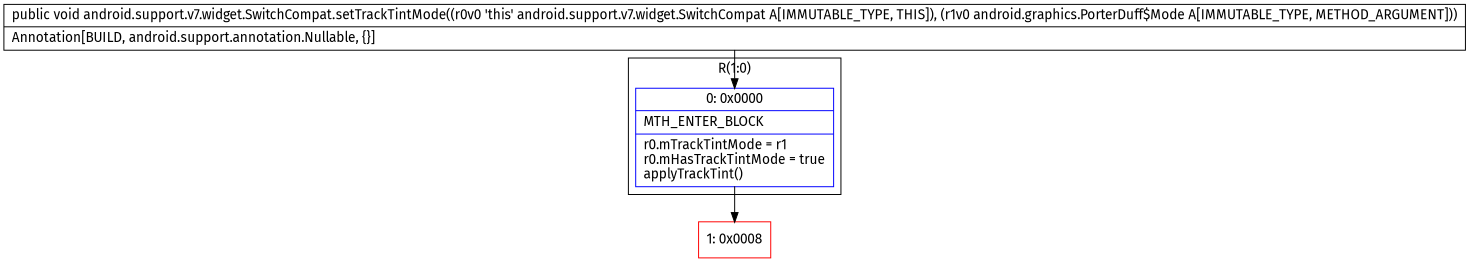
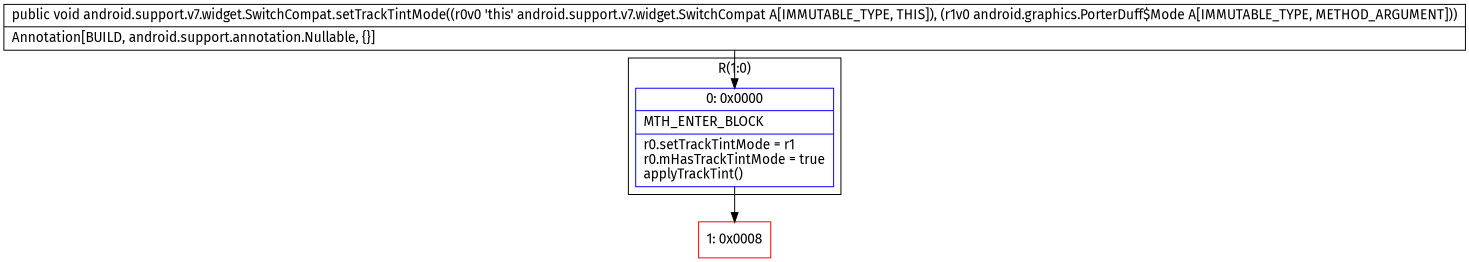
(716, 145) -> (720, 145)
